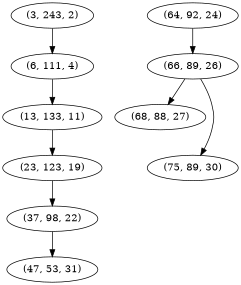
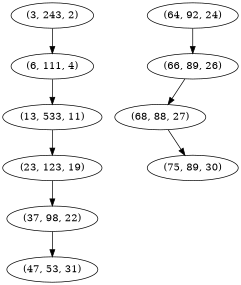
(214, 114) -> (175, 140)
(52, 117) -> (52, 117)
